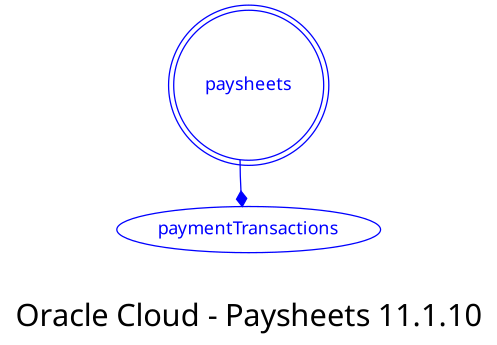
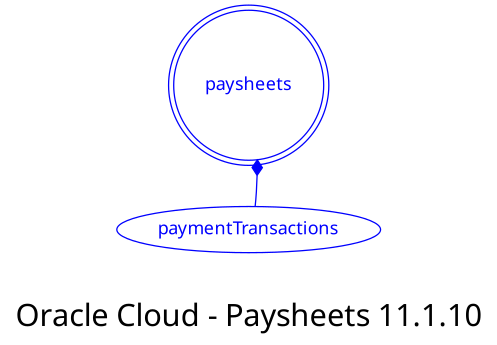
(240, 175) -> (256, 191)
